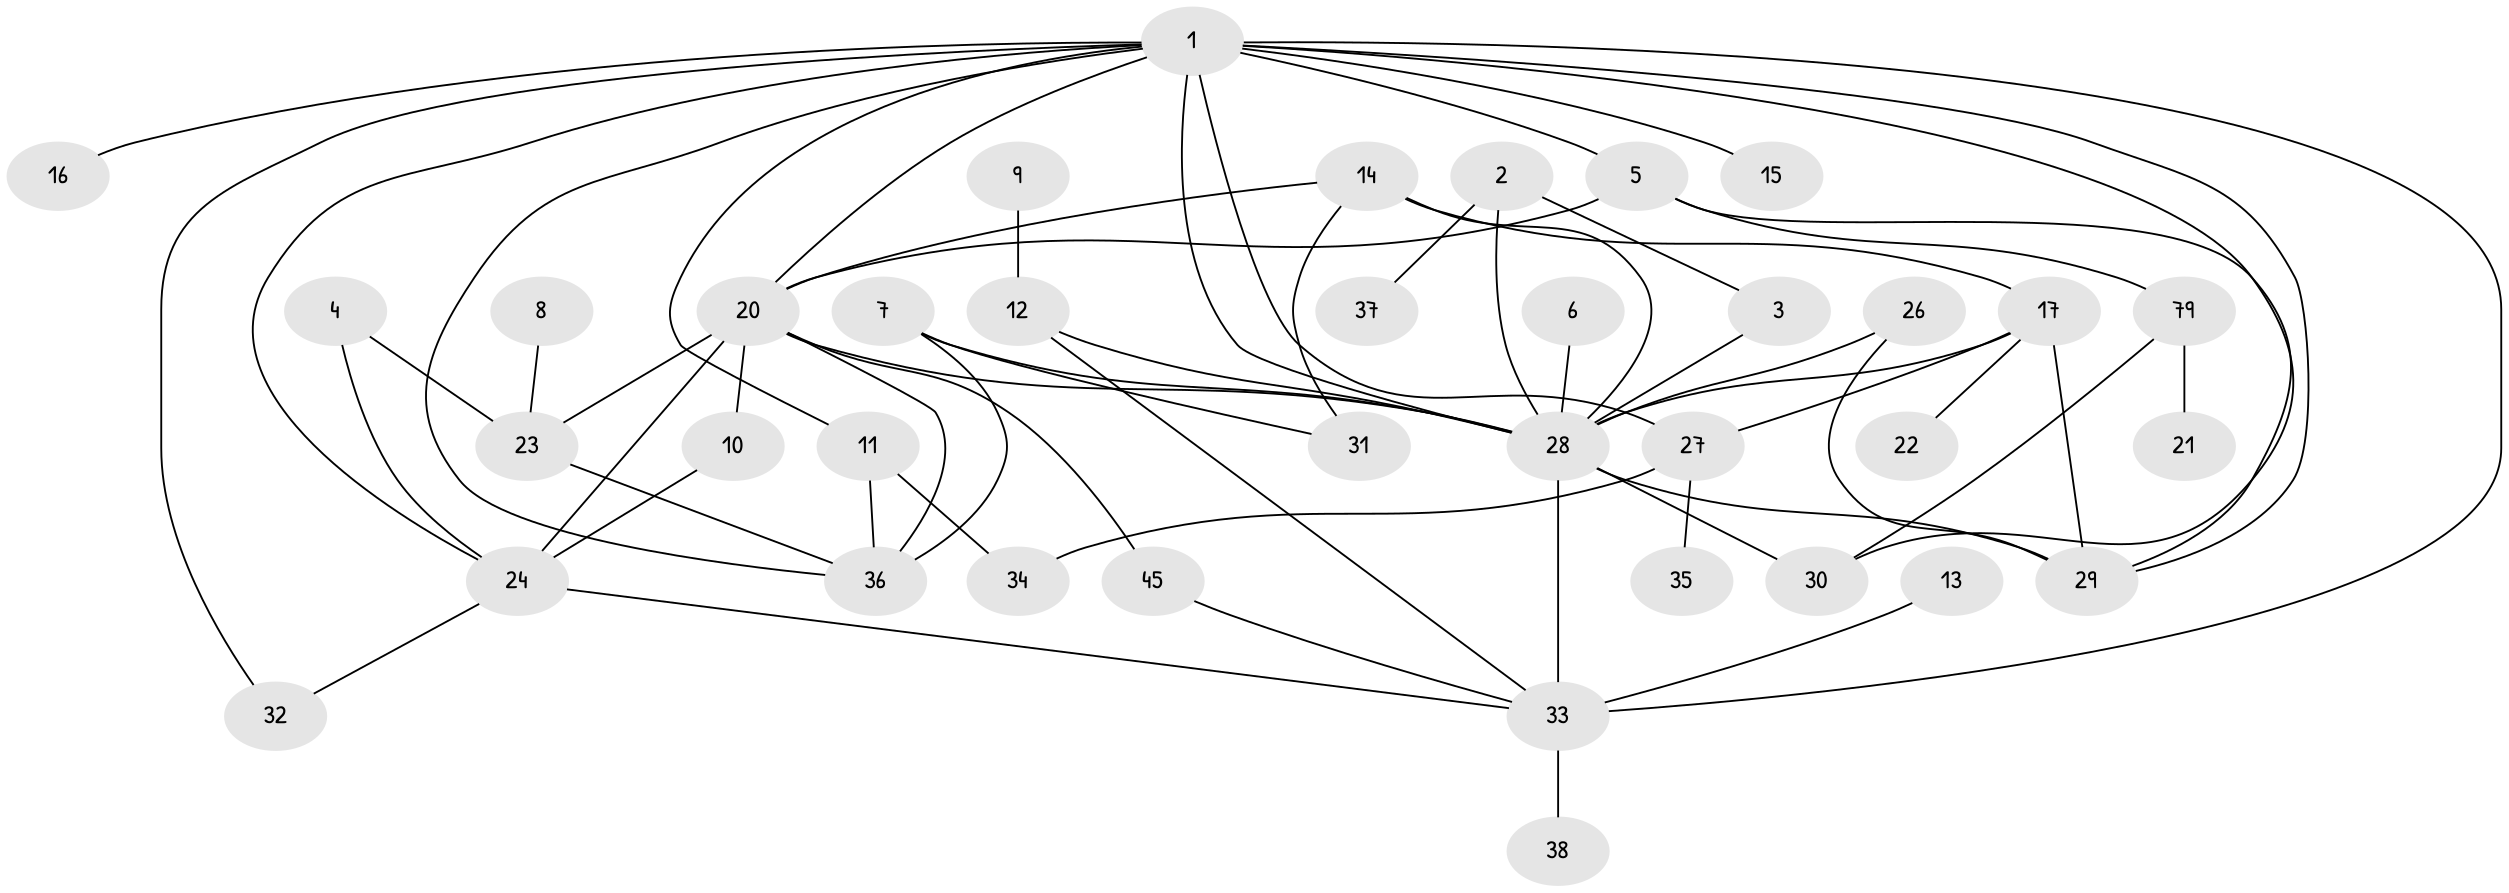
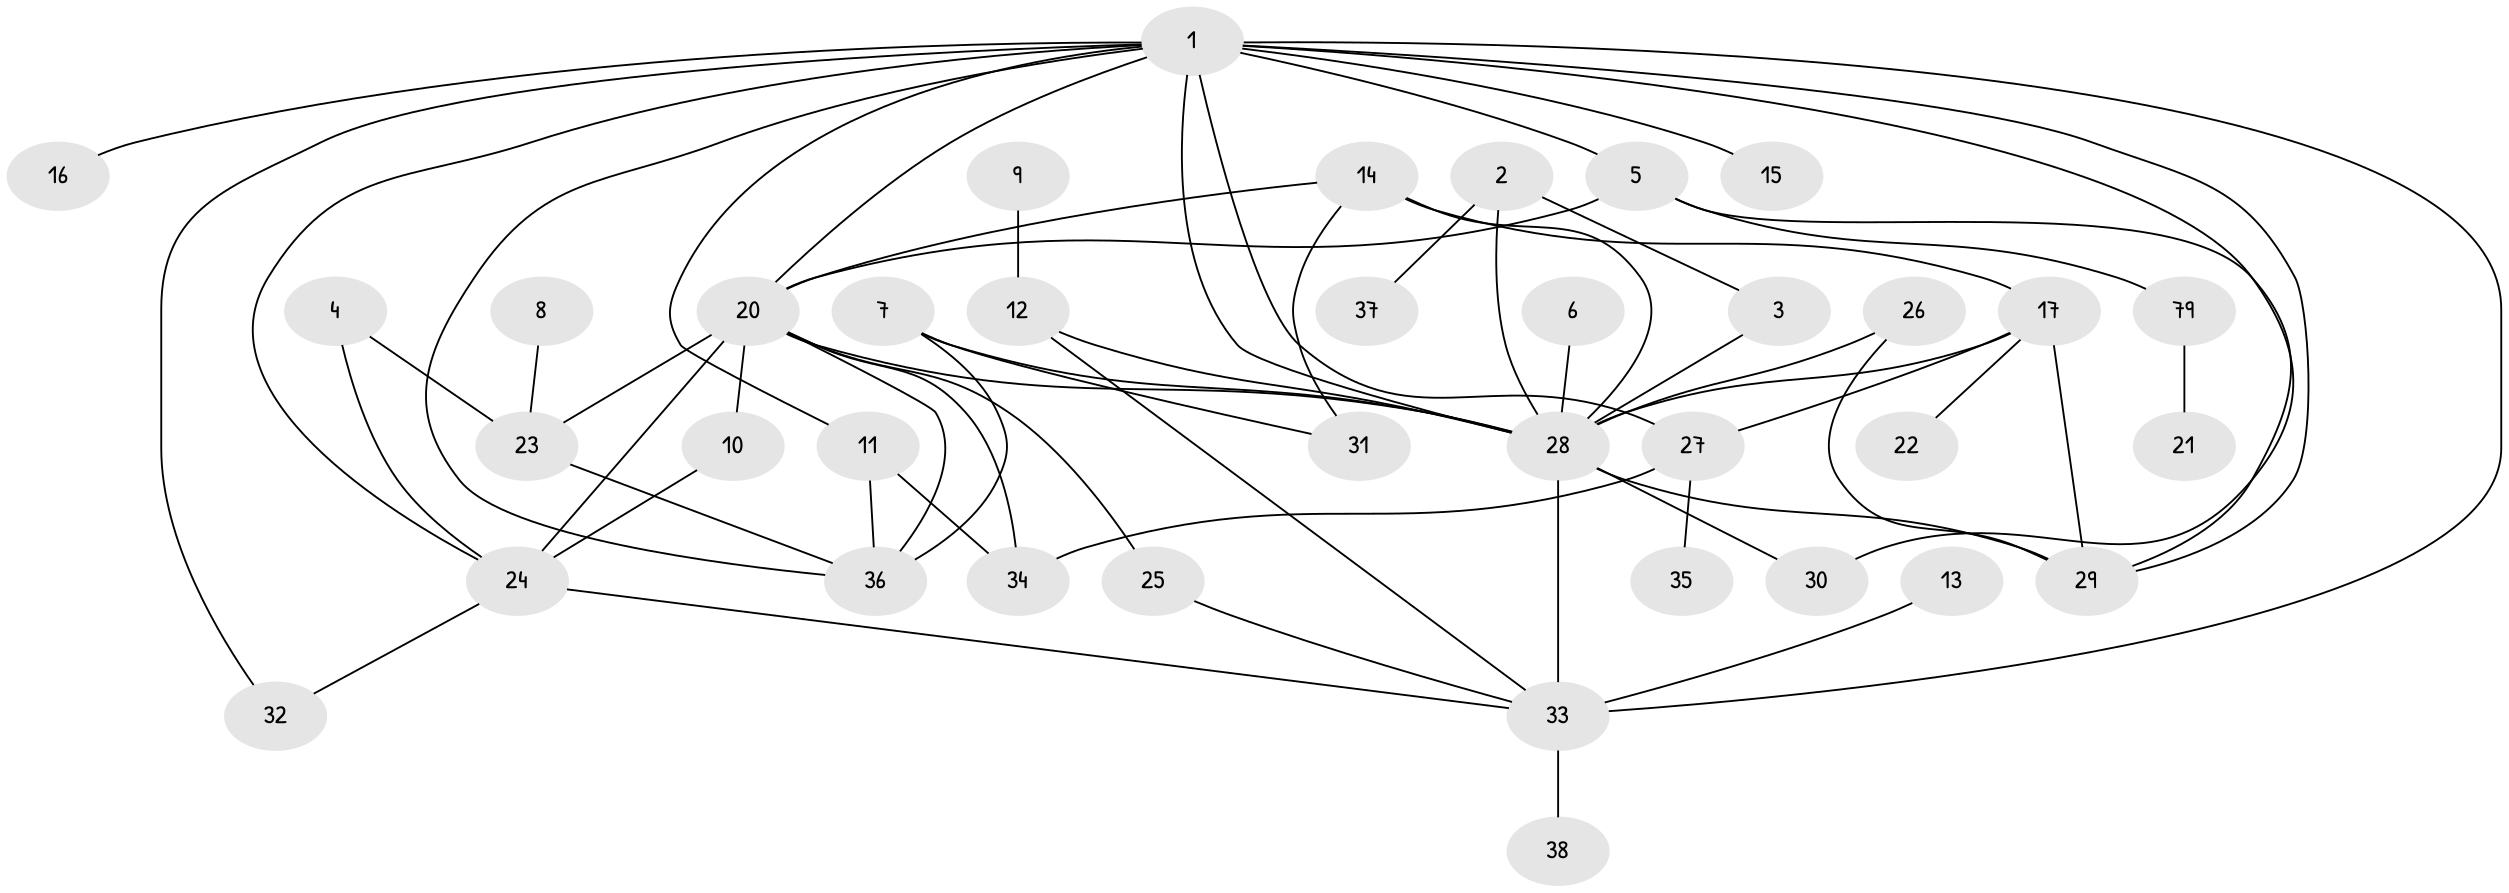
none -> (947, 394)
(2009, 455) -> none
(1153, 581) -> (1153, 581)
